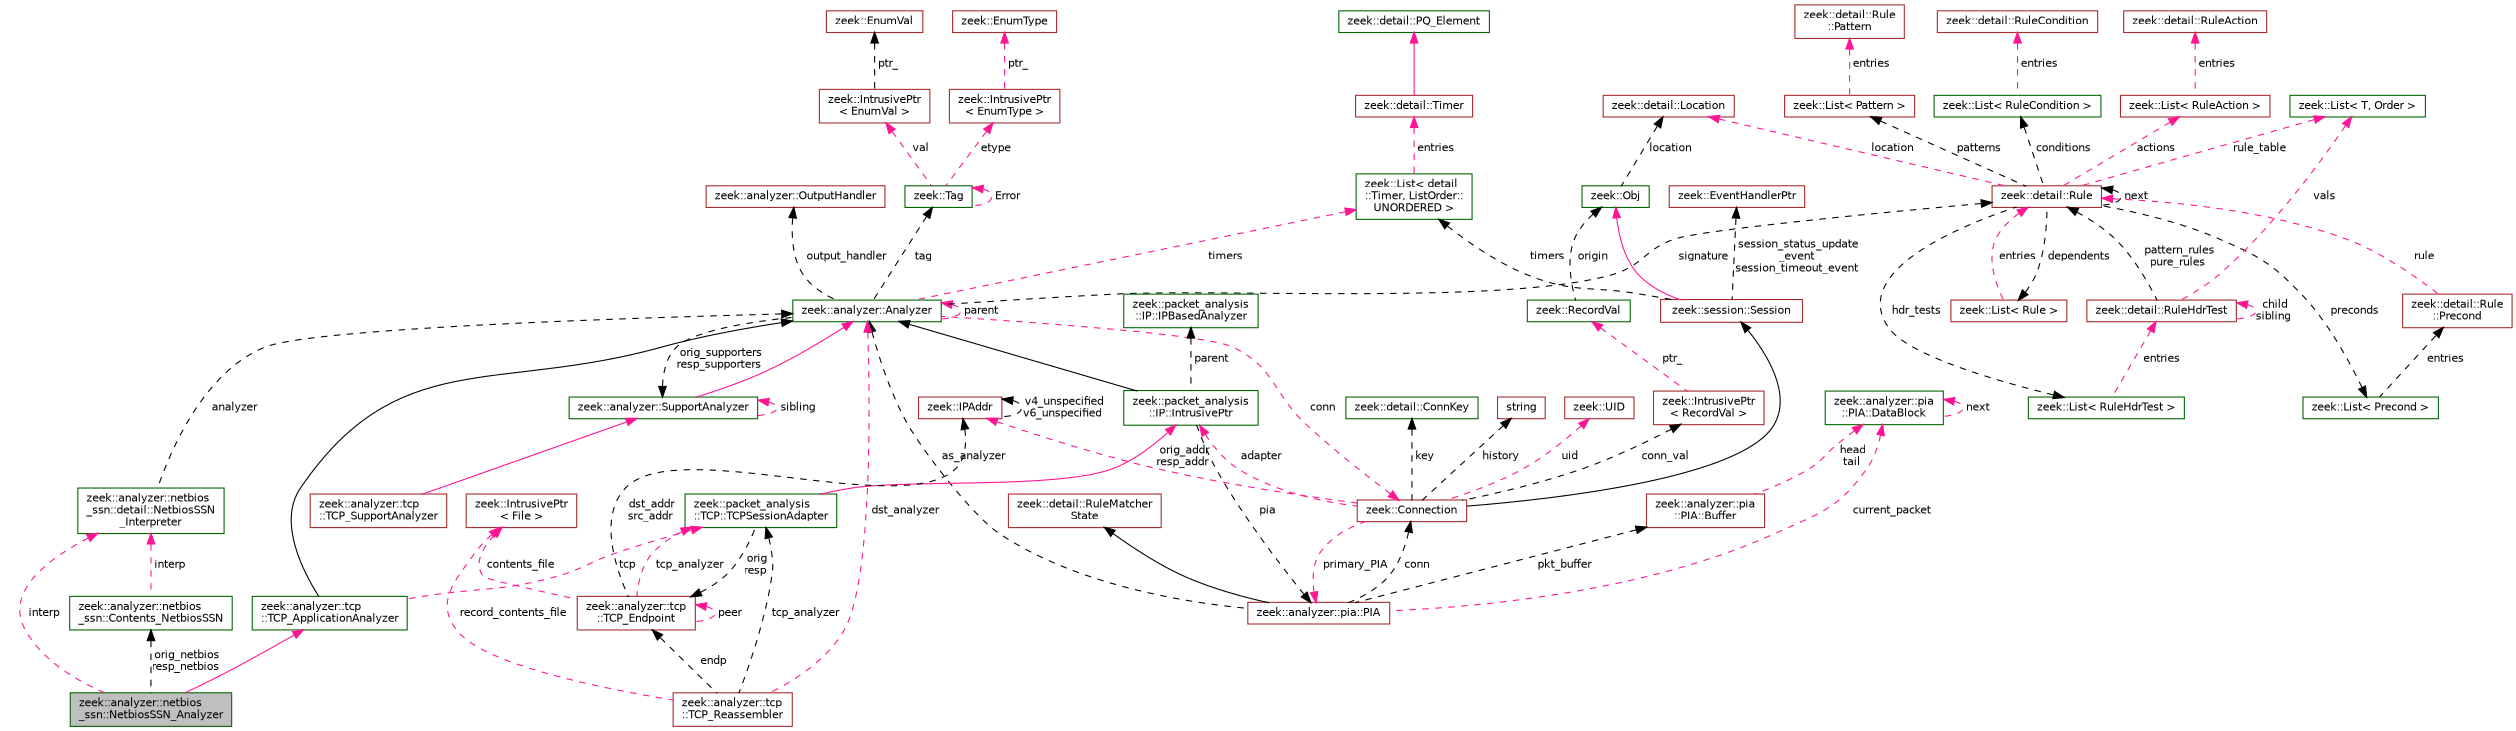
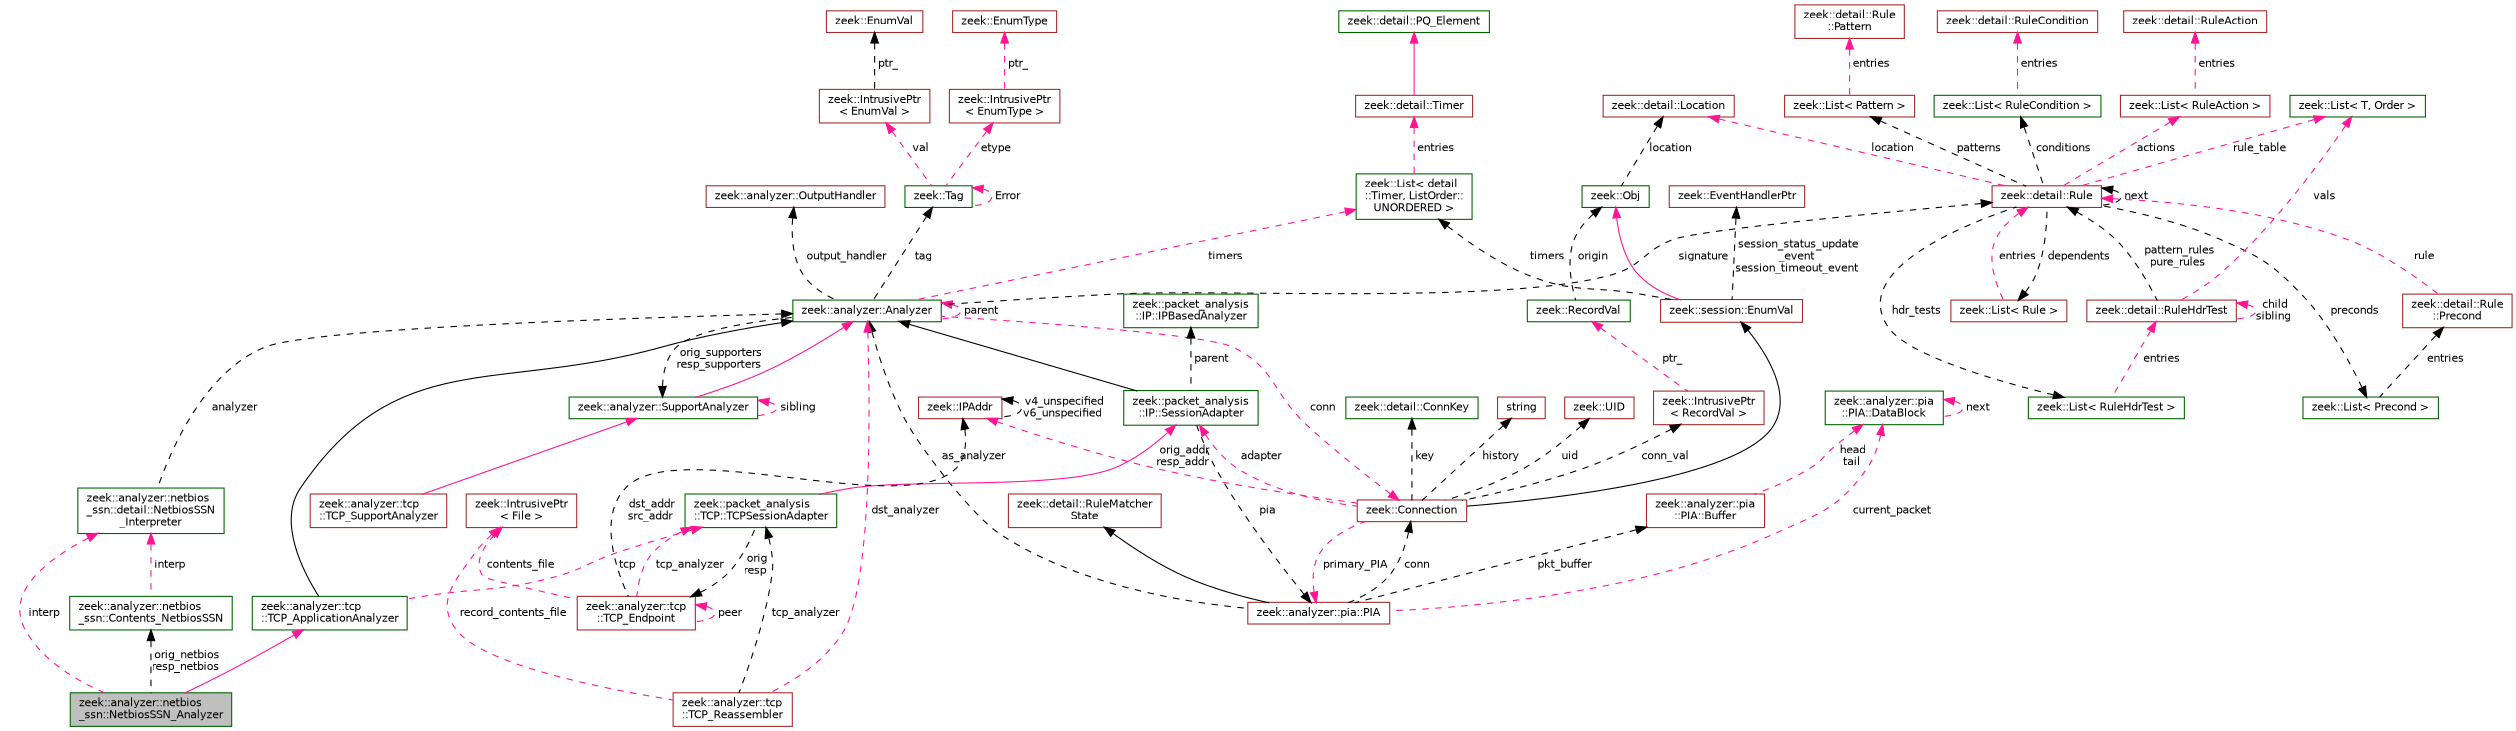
(1731, 311) -> (1731, 311)
(1191, 408) -> (1191, 408)
(1518, 472) -> (1518, 472)
(689, 666) -> none
